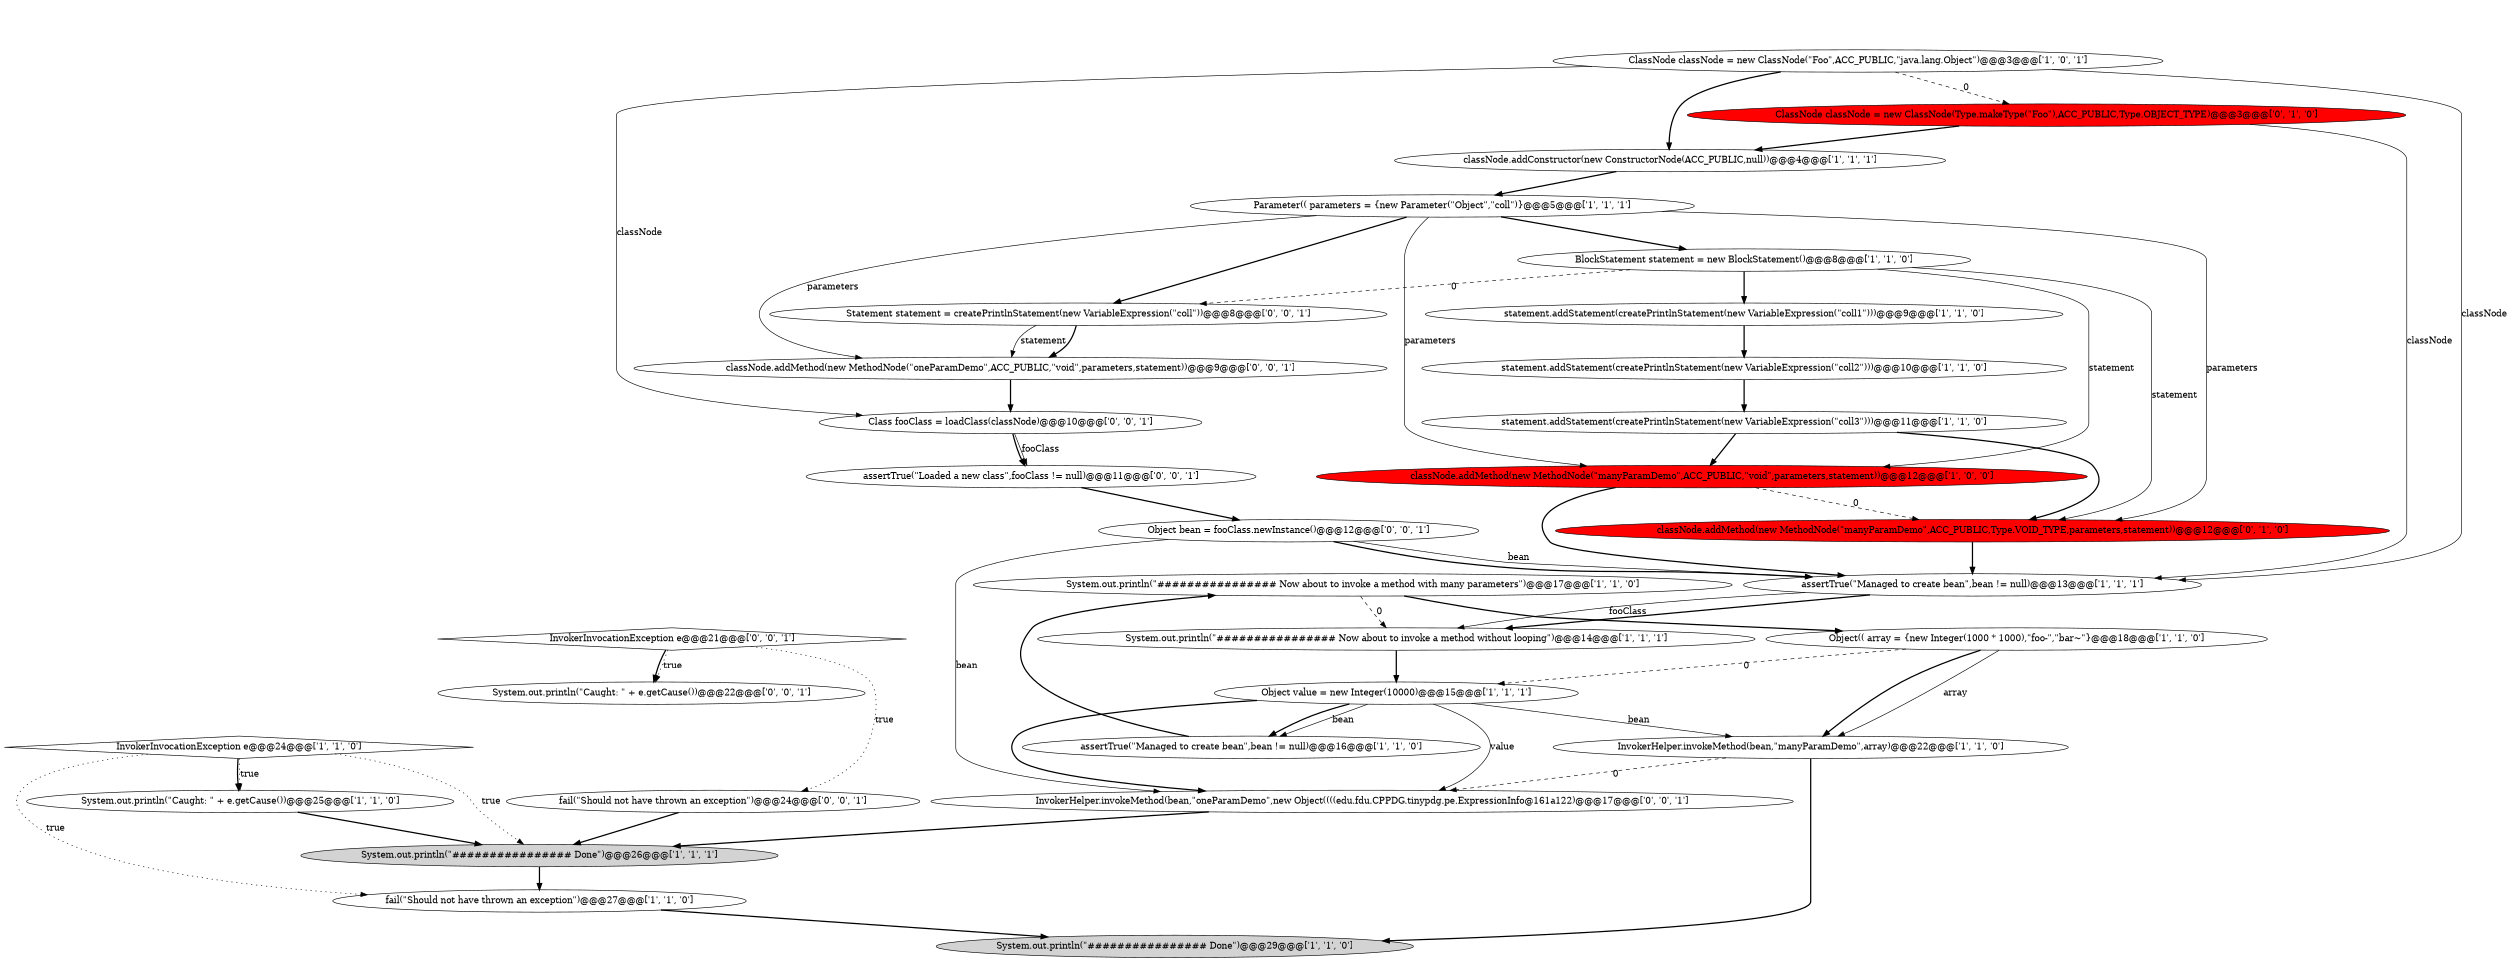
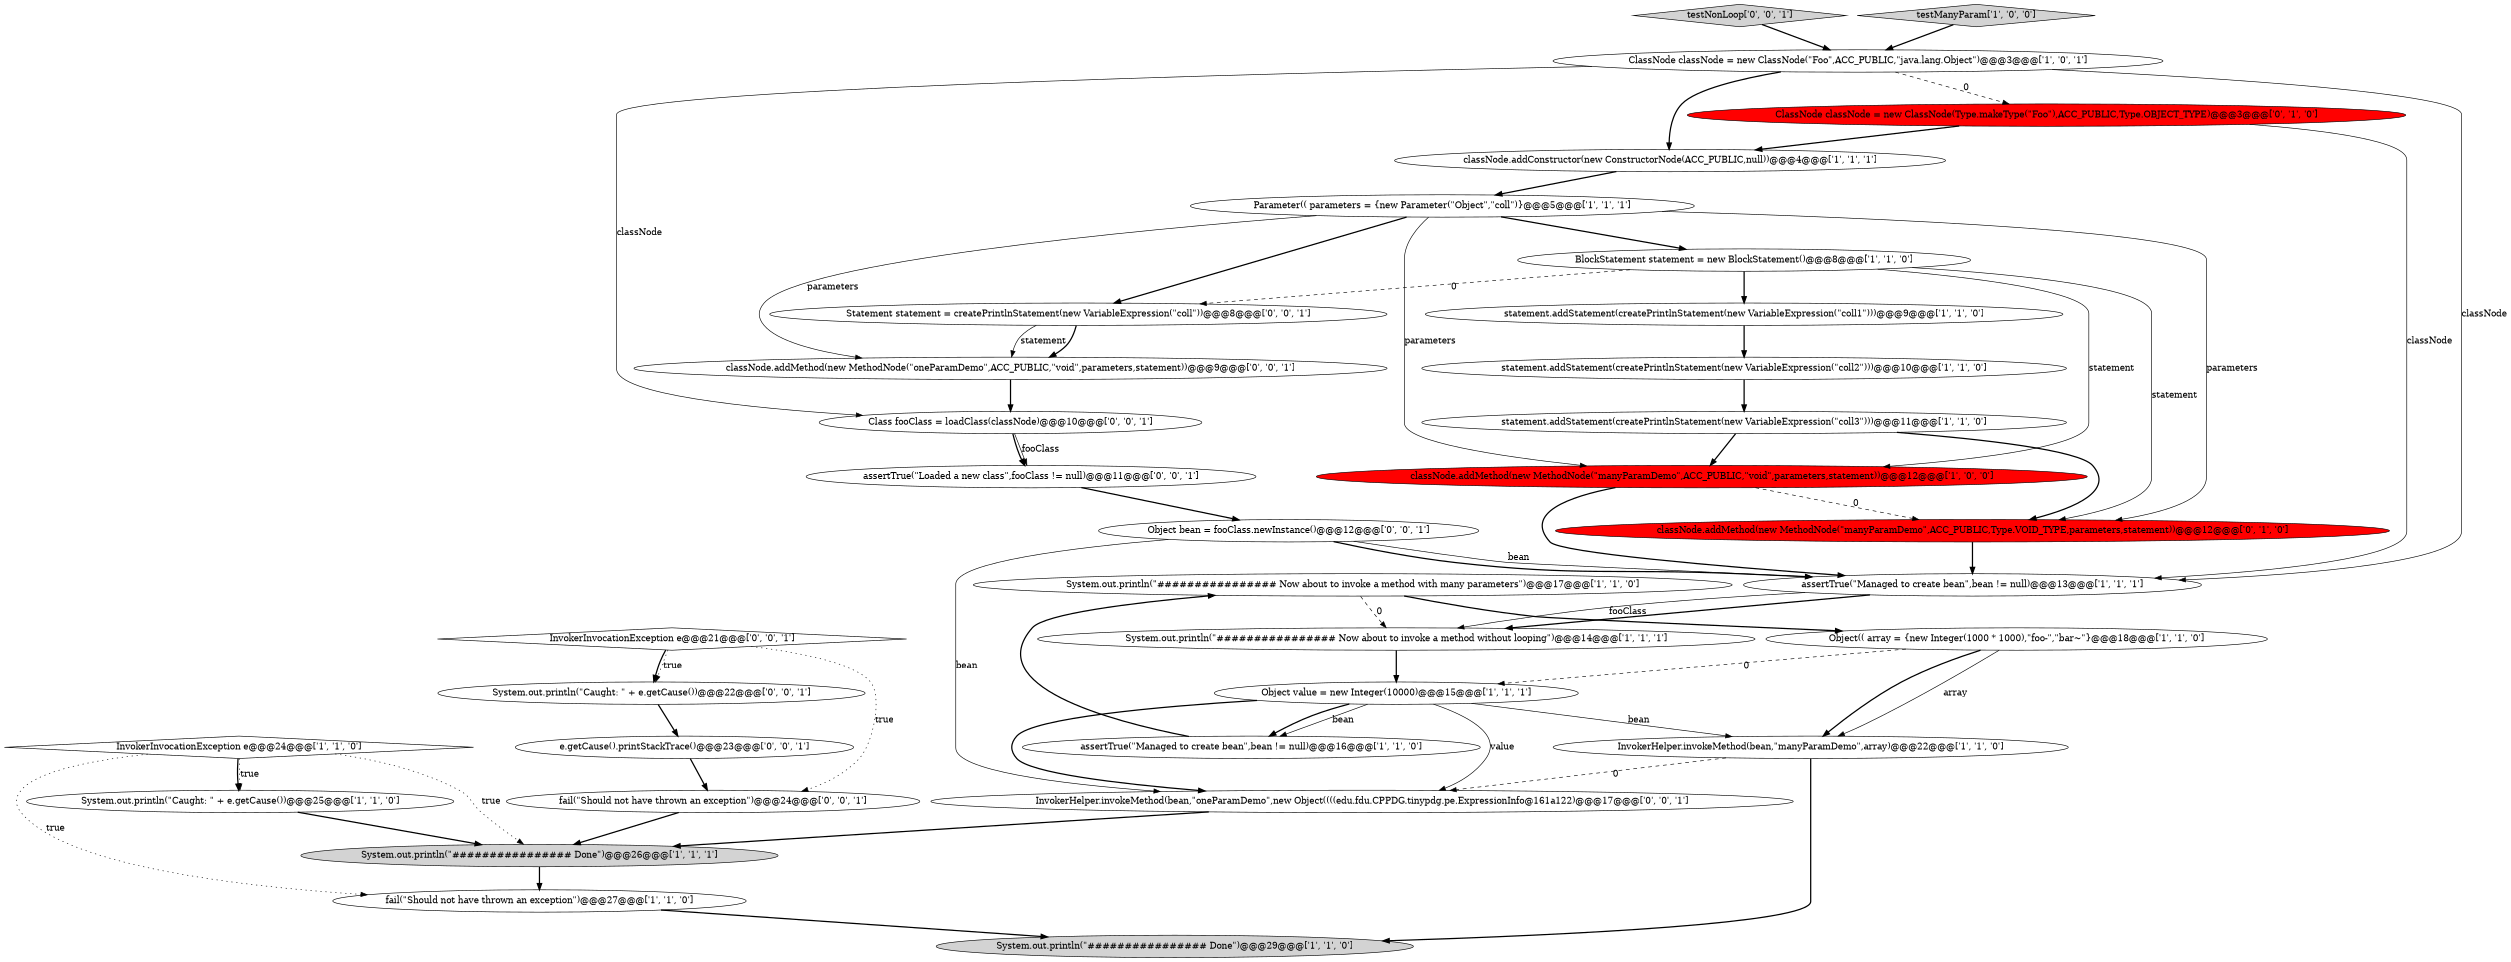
none -> (1740, 16)
none -> (1976, 16)
none -> (684, 747)
